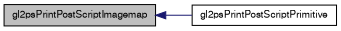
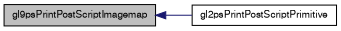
(80, 15) -> (80, 15)
